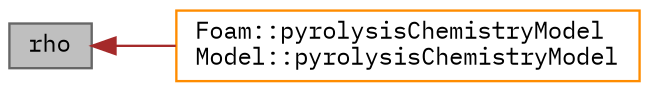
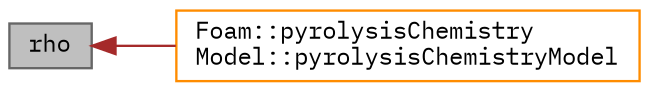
(408, 46) -> (408, 46)
